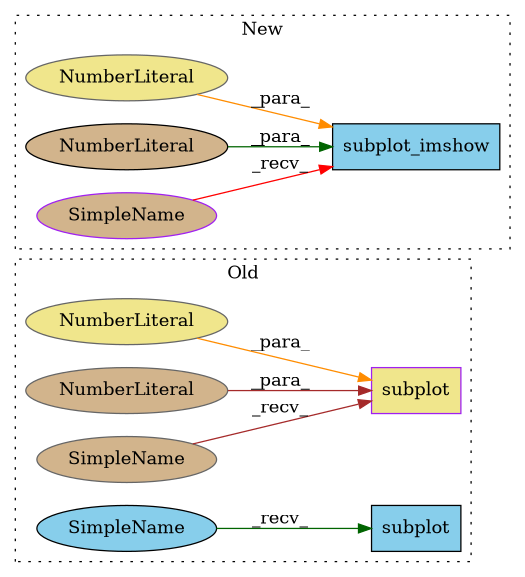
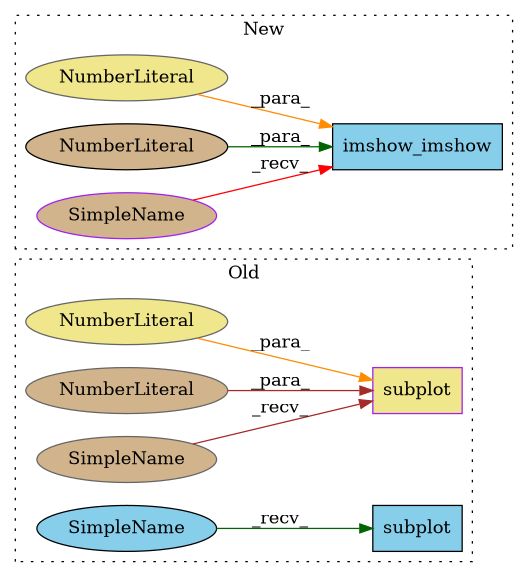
(416, 147) -> (417, 147)
